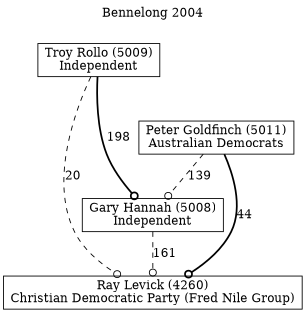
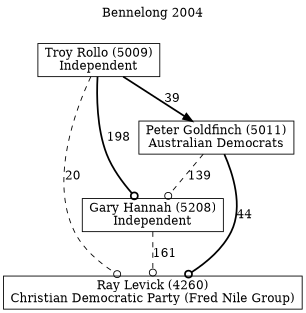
none -> (154, 96)
(153, 215) -> (153, 215)
